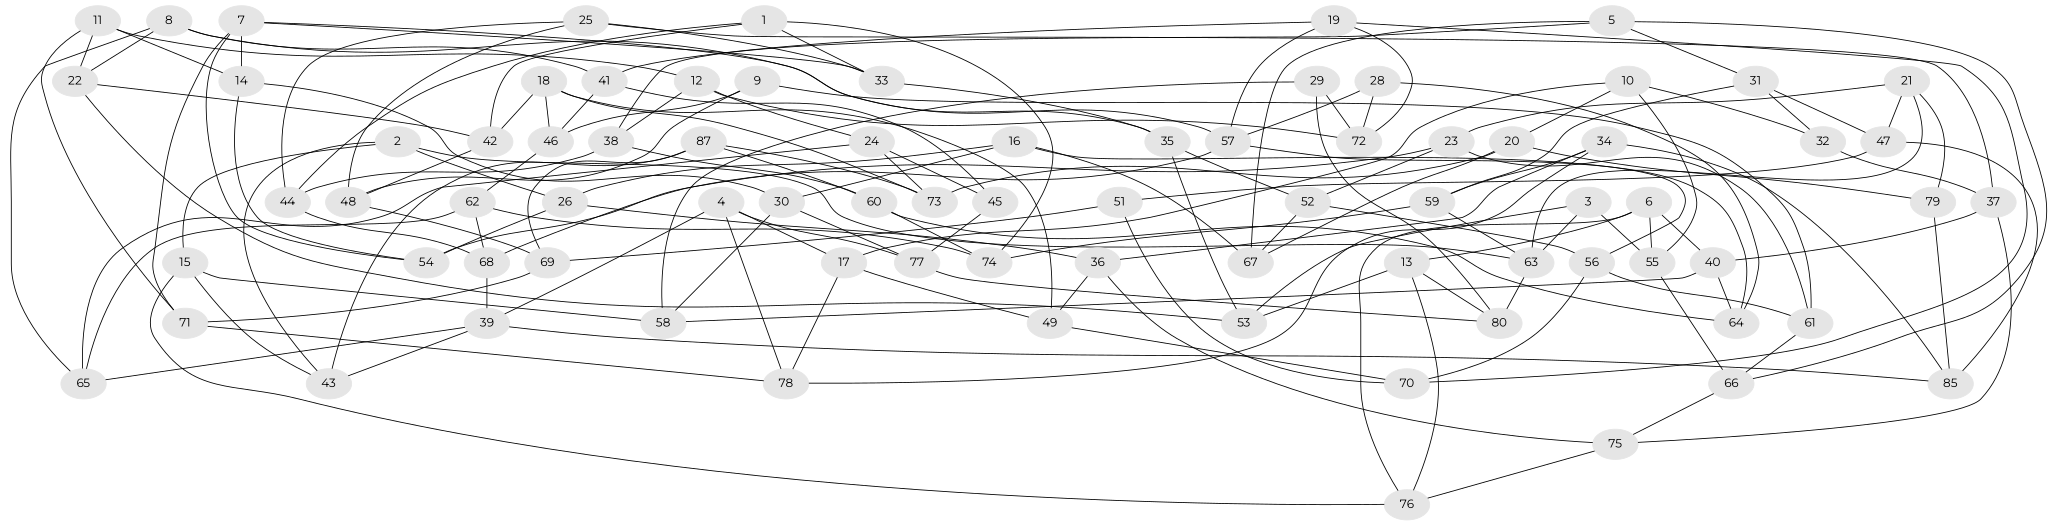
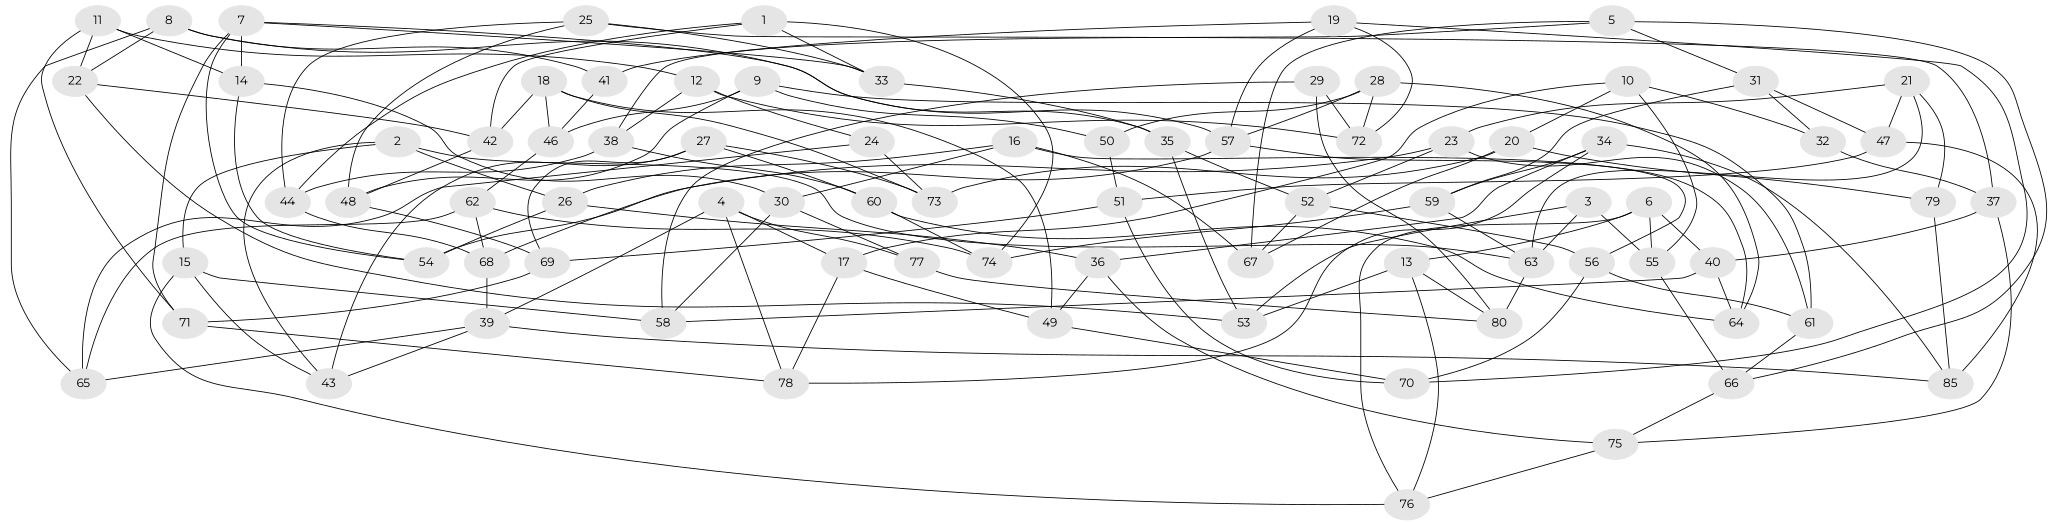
(704, 142) -> (704, 142)
none -> (1107, 142)
(995, 202) -> none
